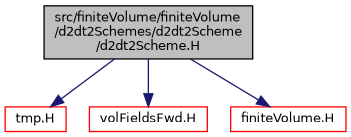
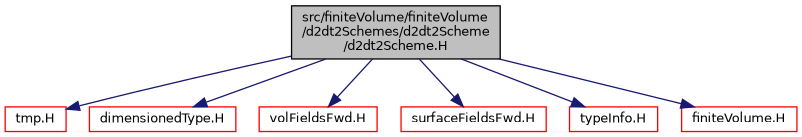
none -> (163, 119)
none -> (474, 119)
none -> (614, 119)
